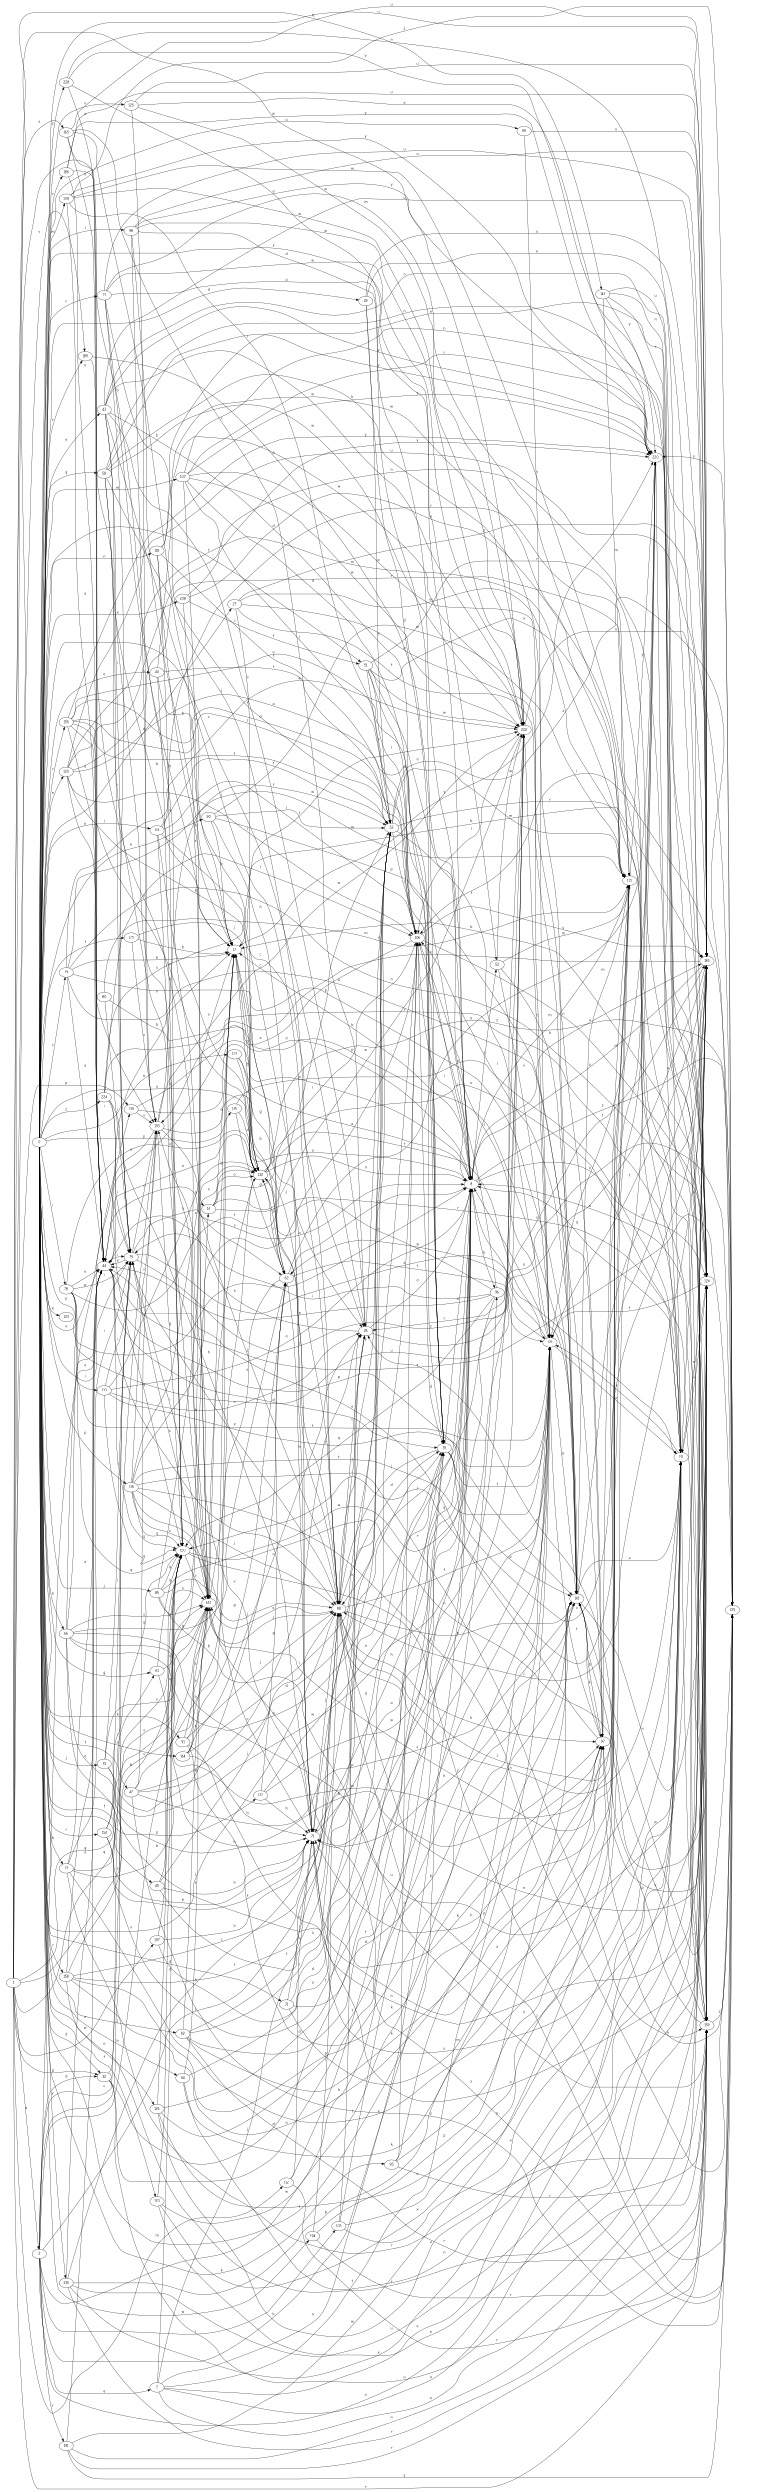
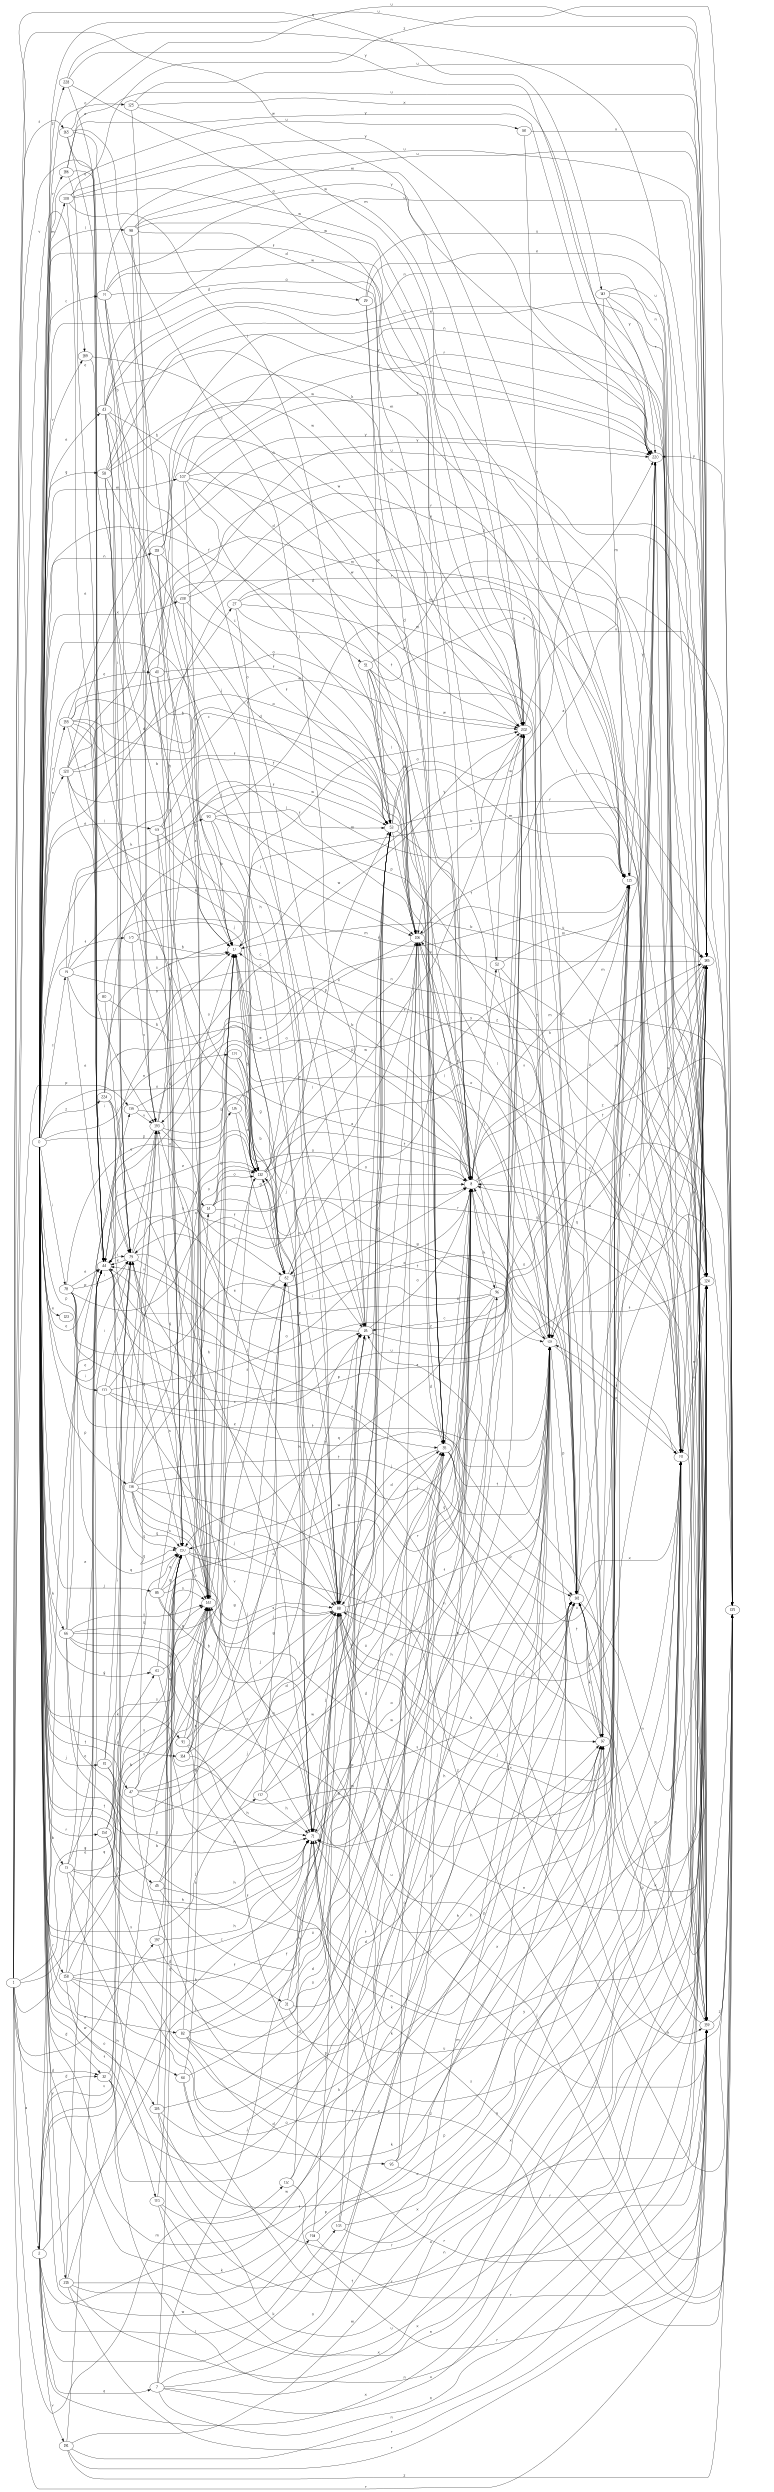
(271, 638) -> (296, 707)
